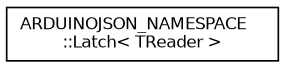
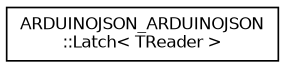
(142, 34) -> (142, 34)
